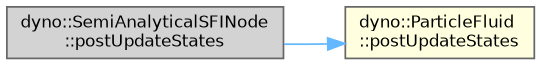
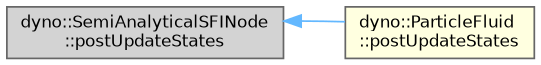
(306, 44) -> (323, 21)
